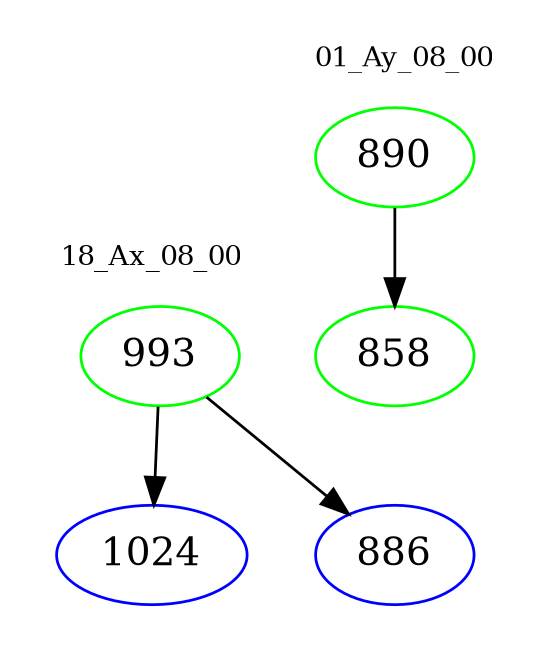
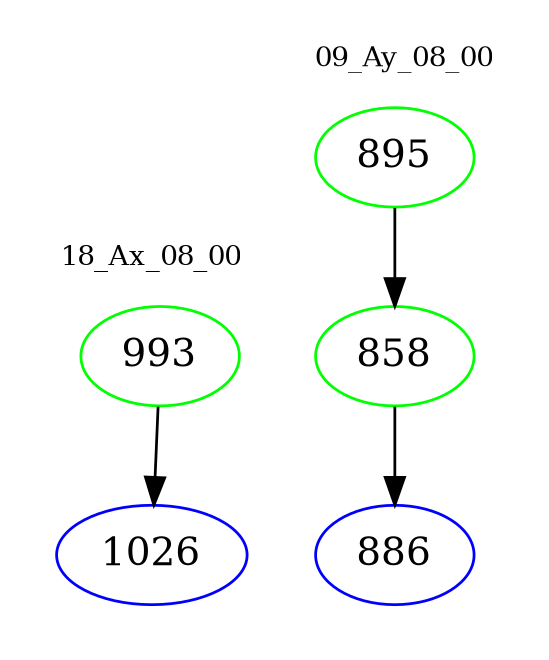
(405, 59) -> (405, 59)
(395, 157) -> (395, 157)
(252, 434) -> (395, 442)
(152, 555) -> (152, 555)
